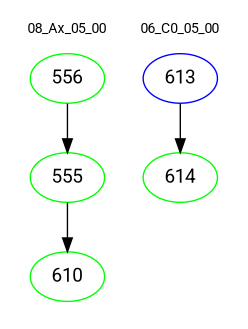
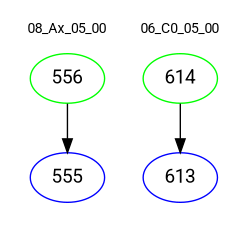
(180, 121) -> (180, 121)
(67, 178) -> (67, 178)
(67, 277) -> none
